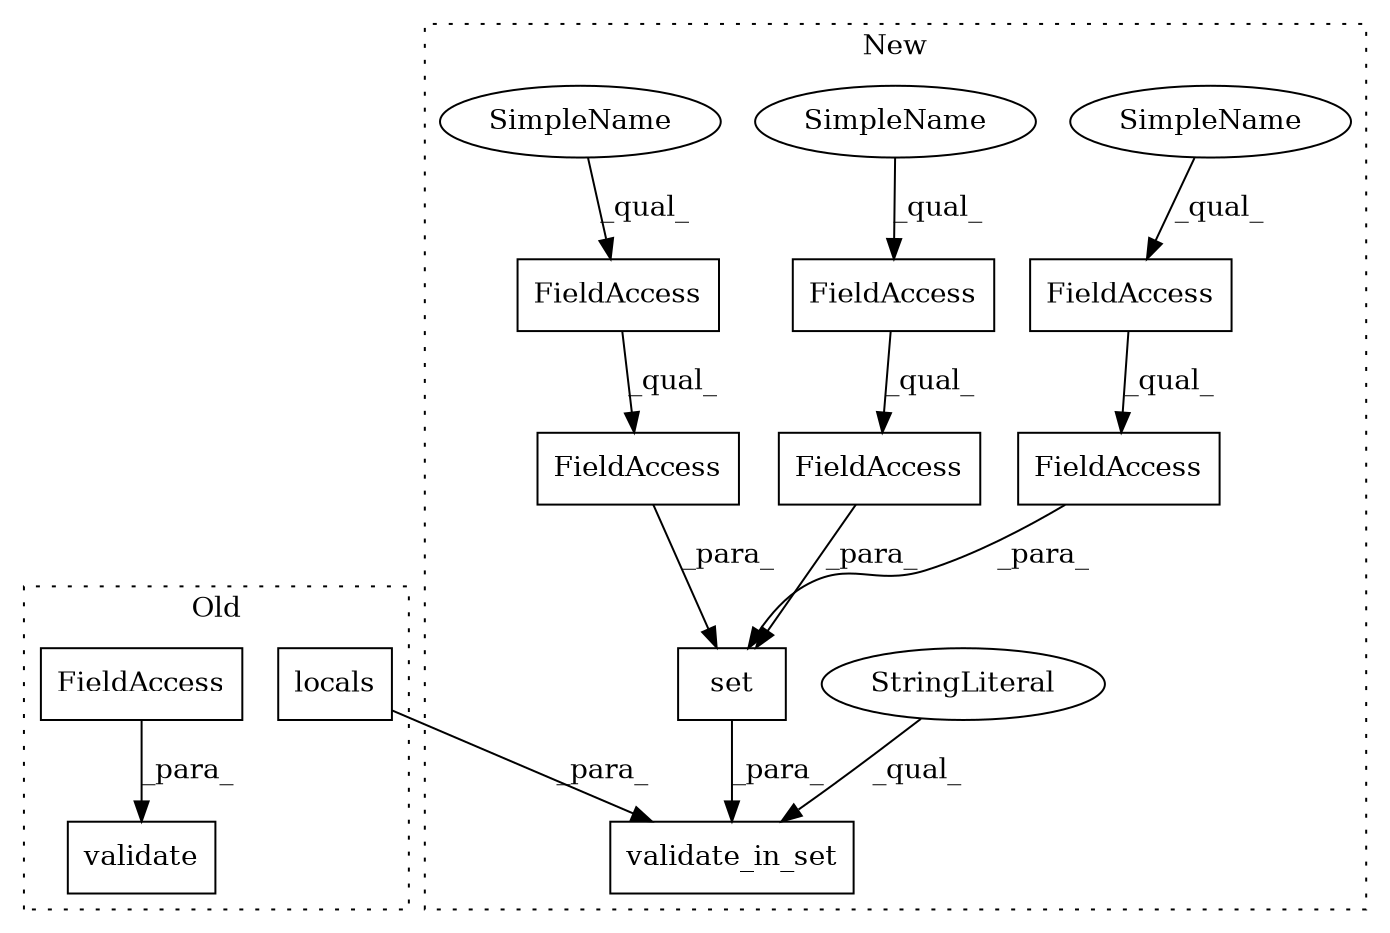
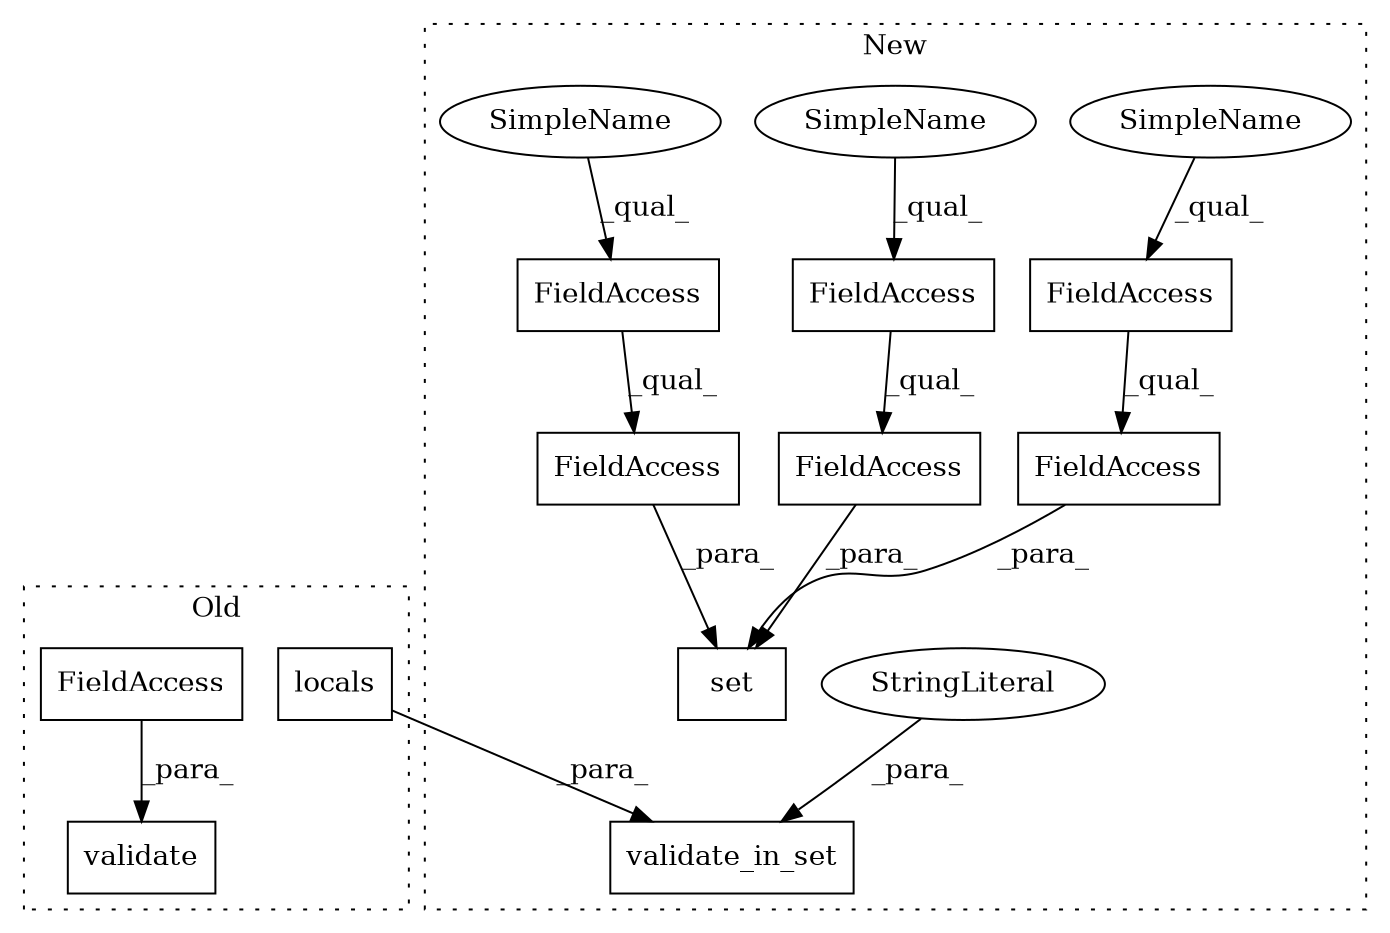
(732, 761) -> none
(917, 771) -> (917, 771)
